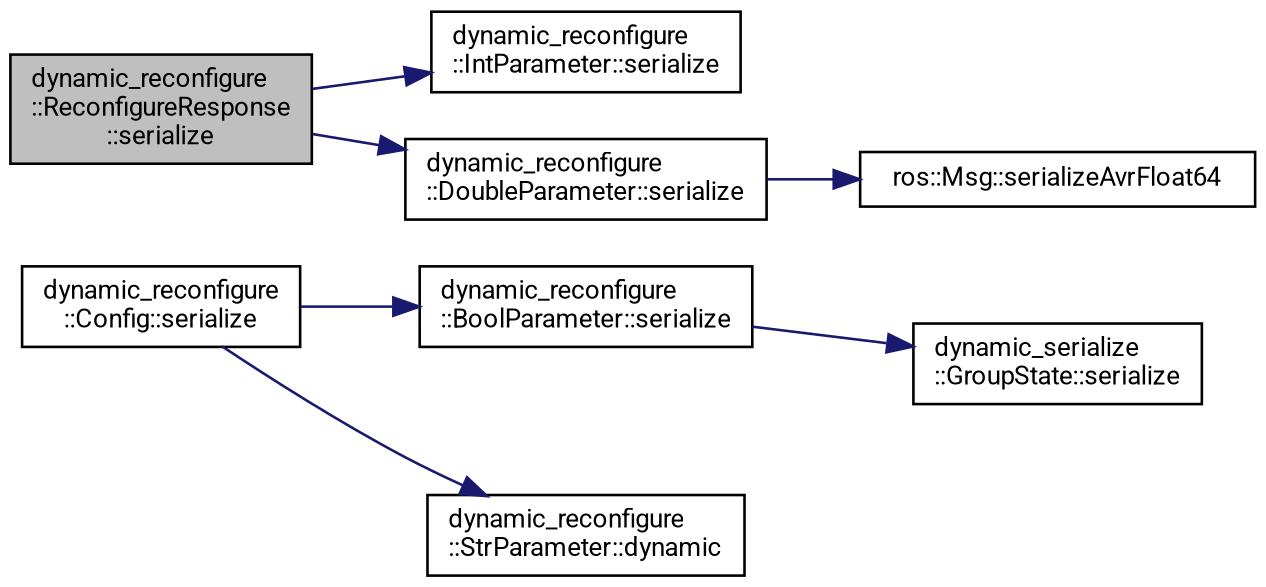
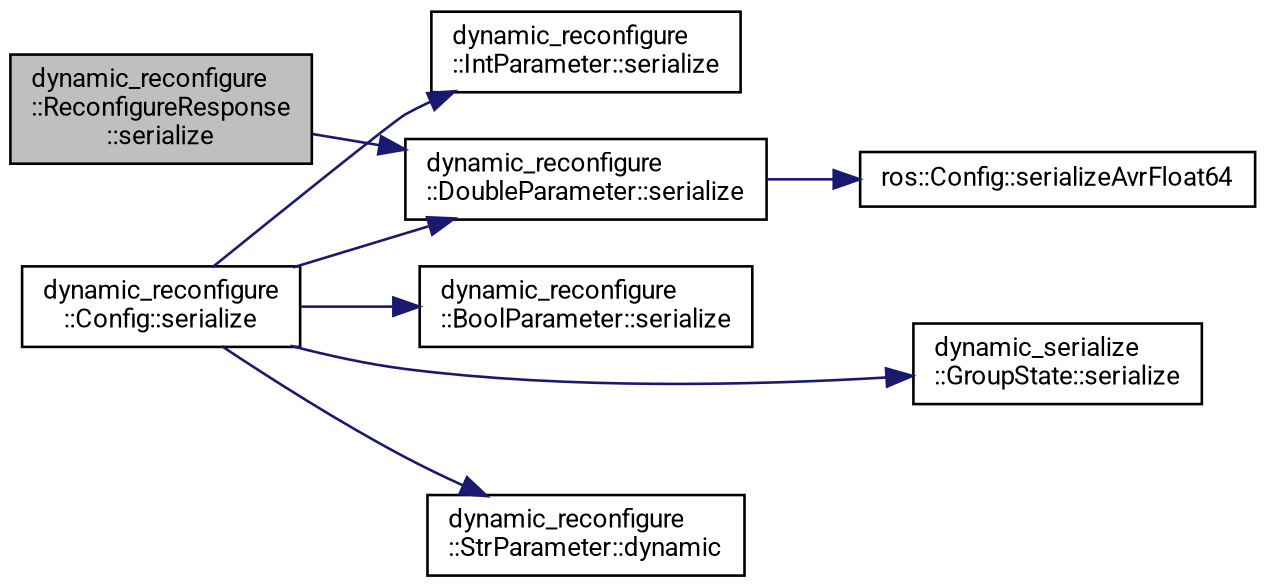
(359, 83) -> (319, 181)
(1058, 179) -> (1058, 179)
none -> (361, 247)
(819, 335) -> (587, 382)
